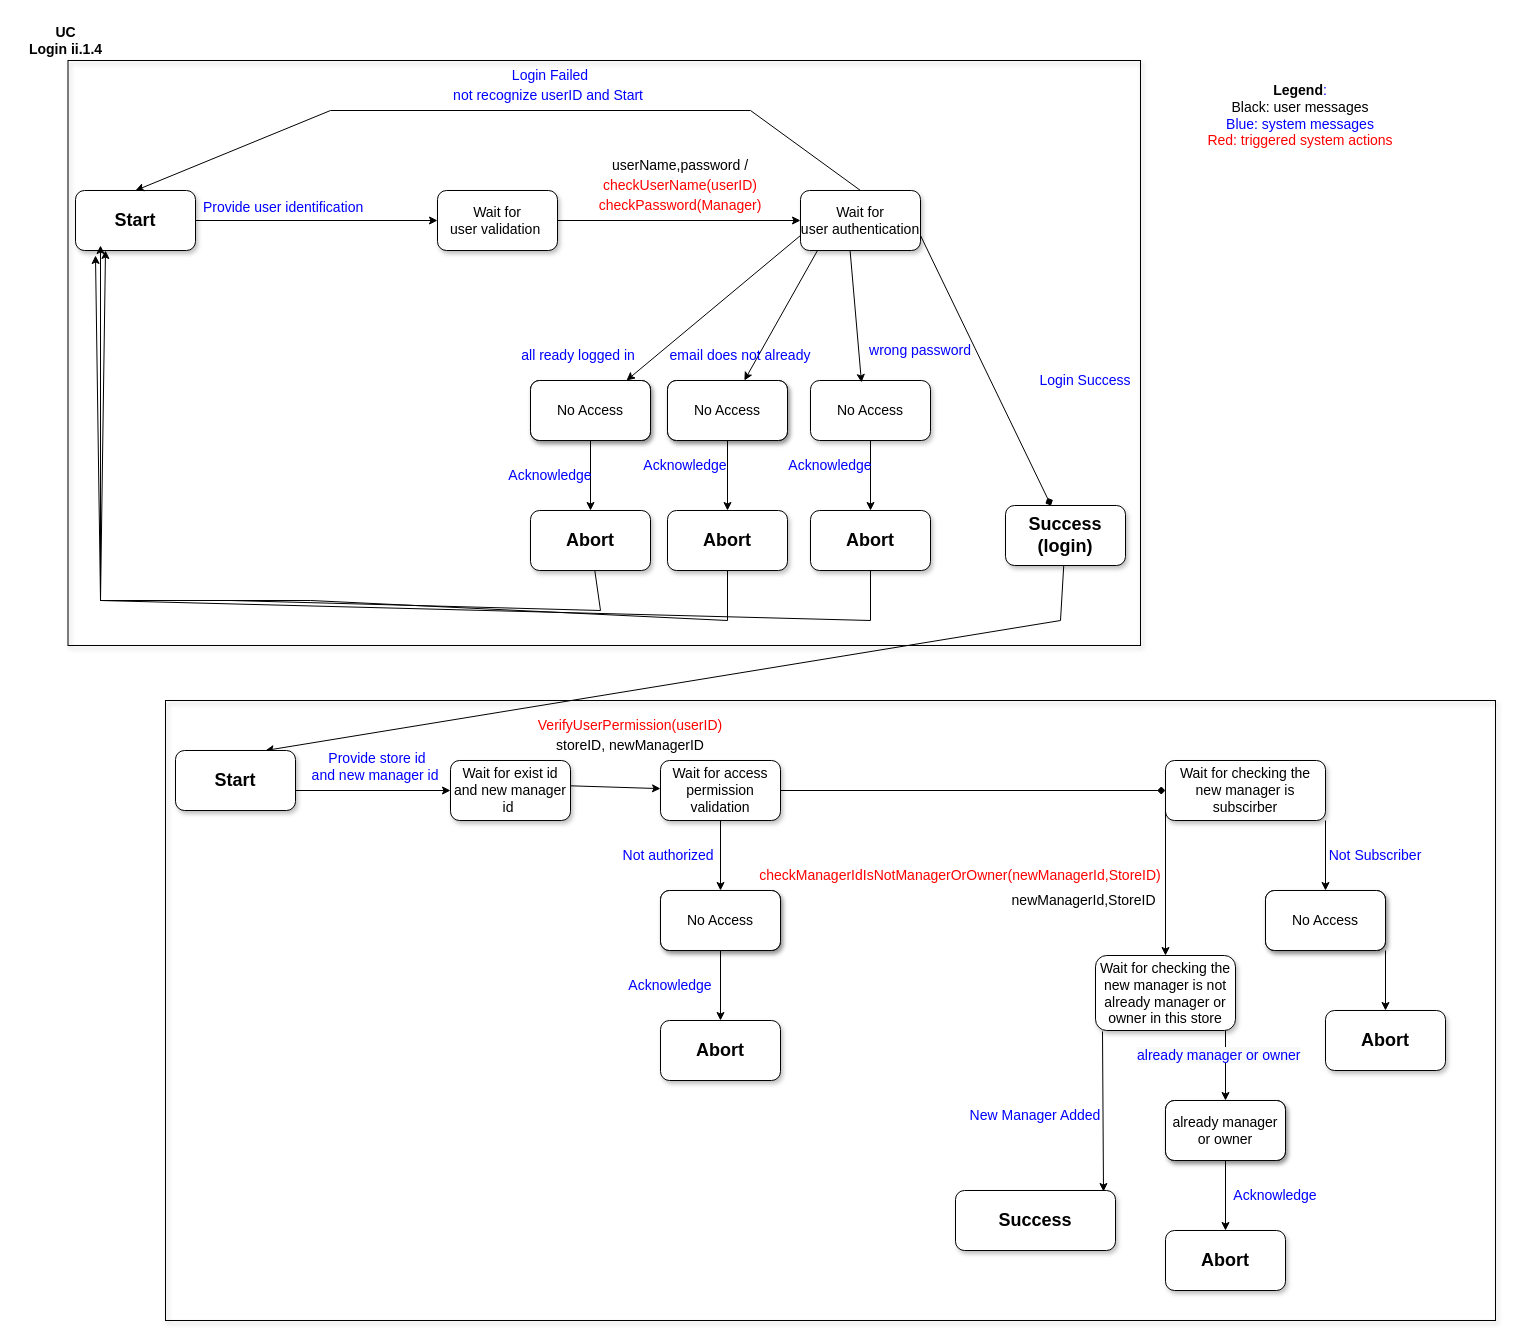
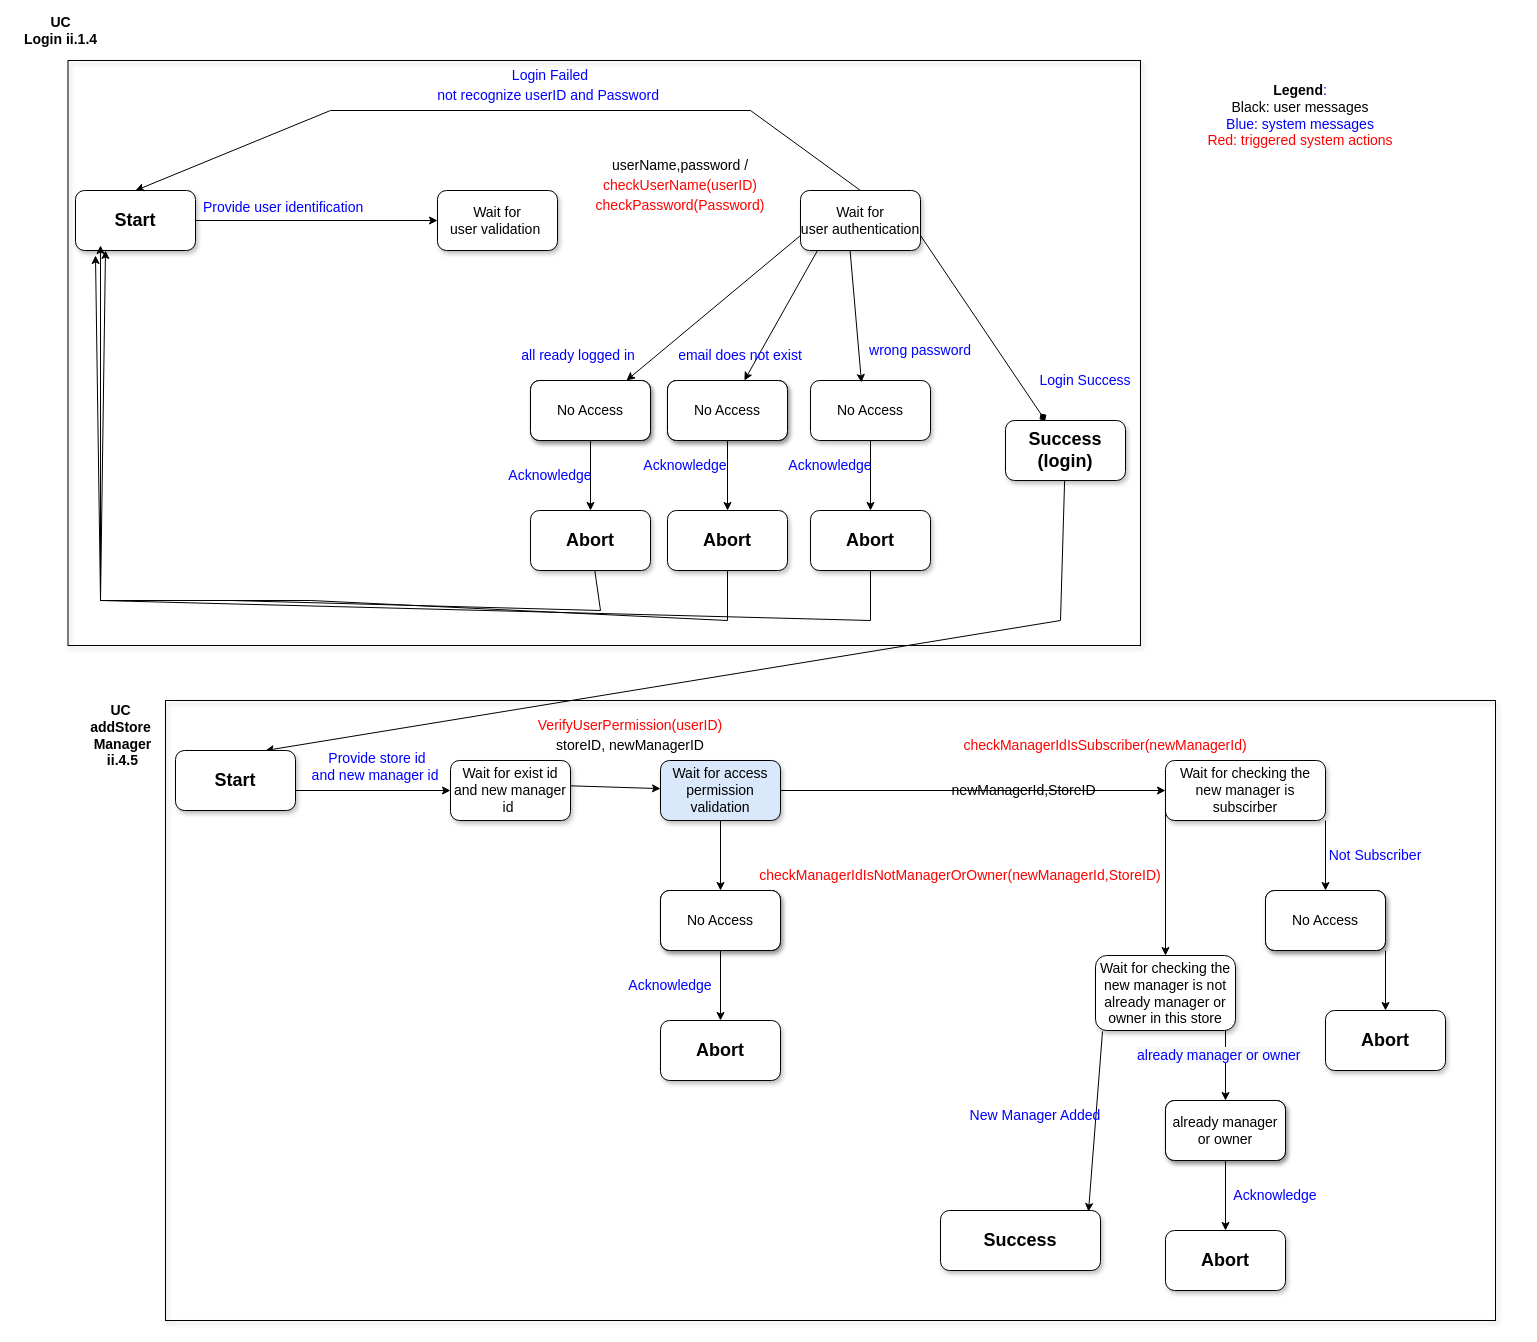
(66, 41) -> (61, 31)
(551, 96) -> (551, 96)
(681, 206) -> (681, 206)
(676, 221) -> none
(741, 356) -> (741, 356)
(1066, 536) -> (1066, 451)
none -> (121, 736)
none -> (1106, 746)
(721, 791) -> (721, 791)
(1157, 791) -> (1157, 791)
(671, 856) -> none
(1086, 901) -> (1026, 791)
(1036, 1221) -> (1021, 1241)
